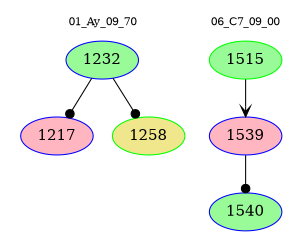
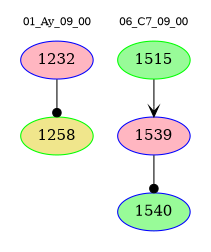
(103, 23) -> (57, 23)
(102, 60) -> (57, 60)
(57, 136) -> none
